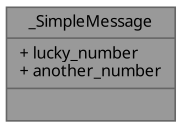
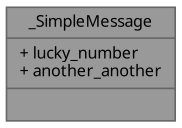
(91, 71) -> (91, 71)
